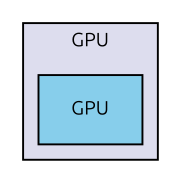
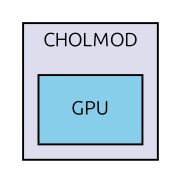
(90, 41) -> (90, 41)
